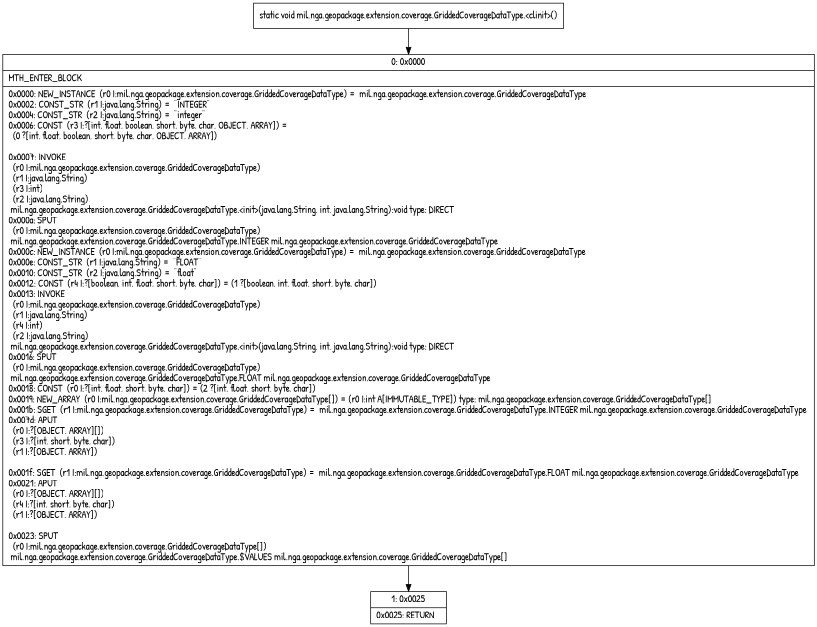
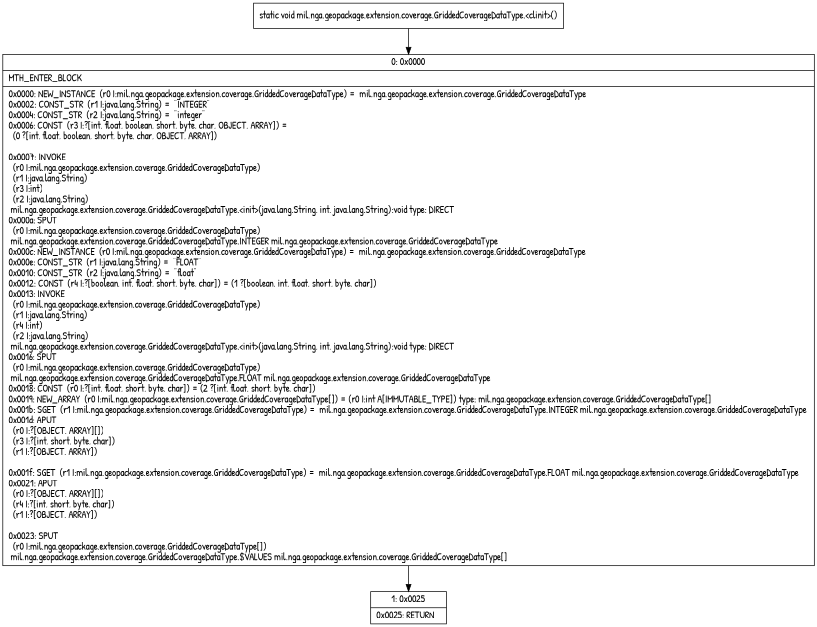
(35, 420) -> (35, 420)
